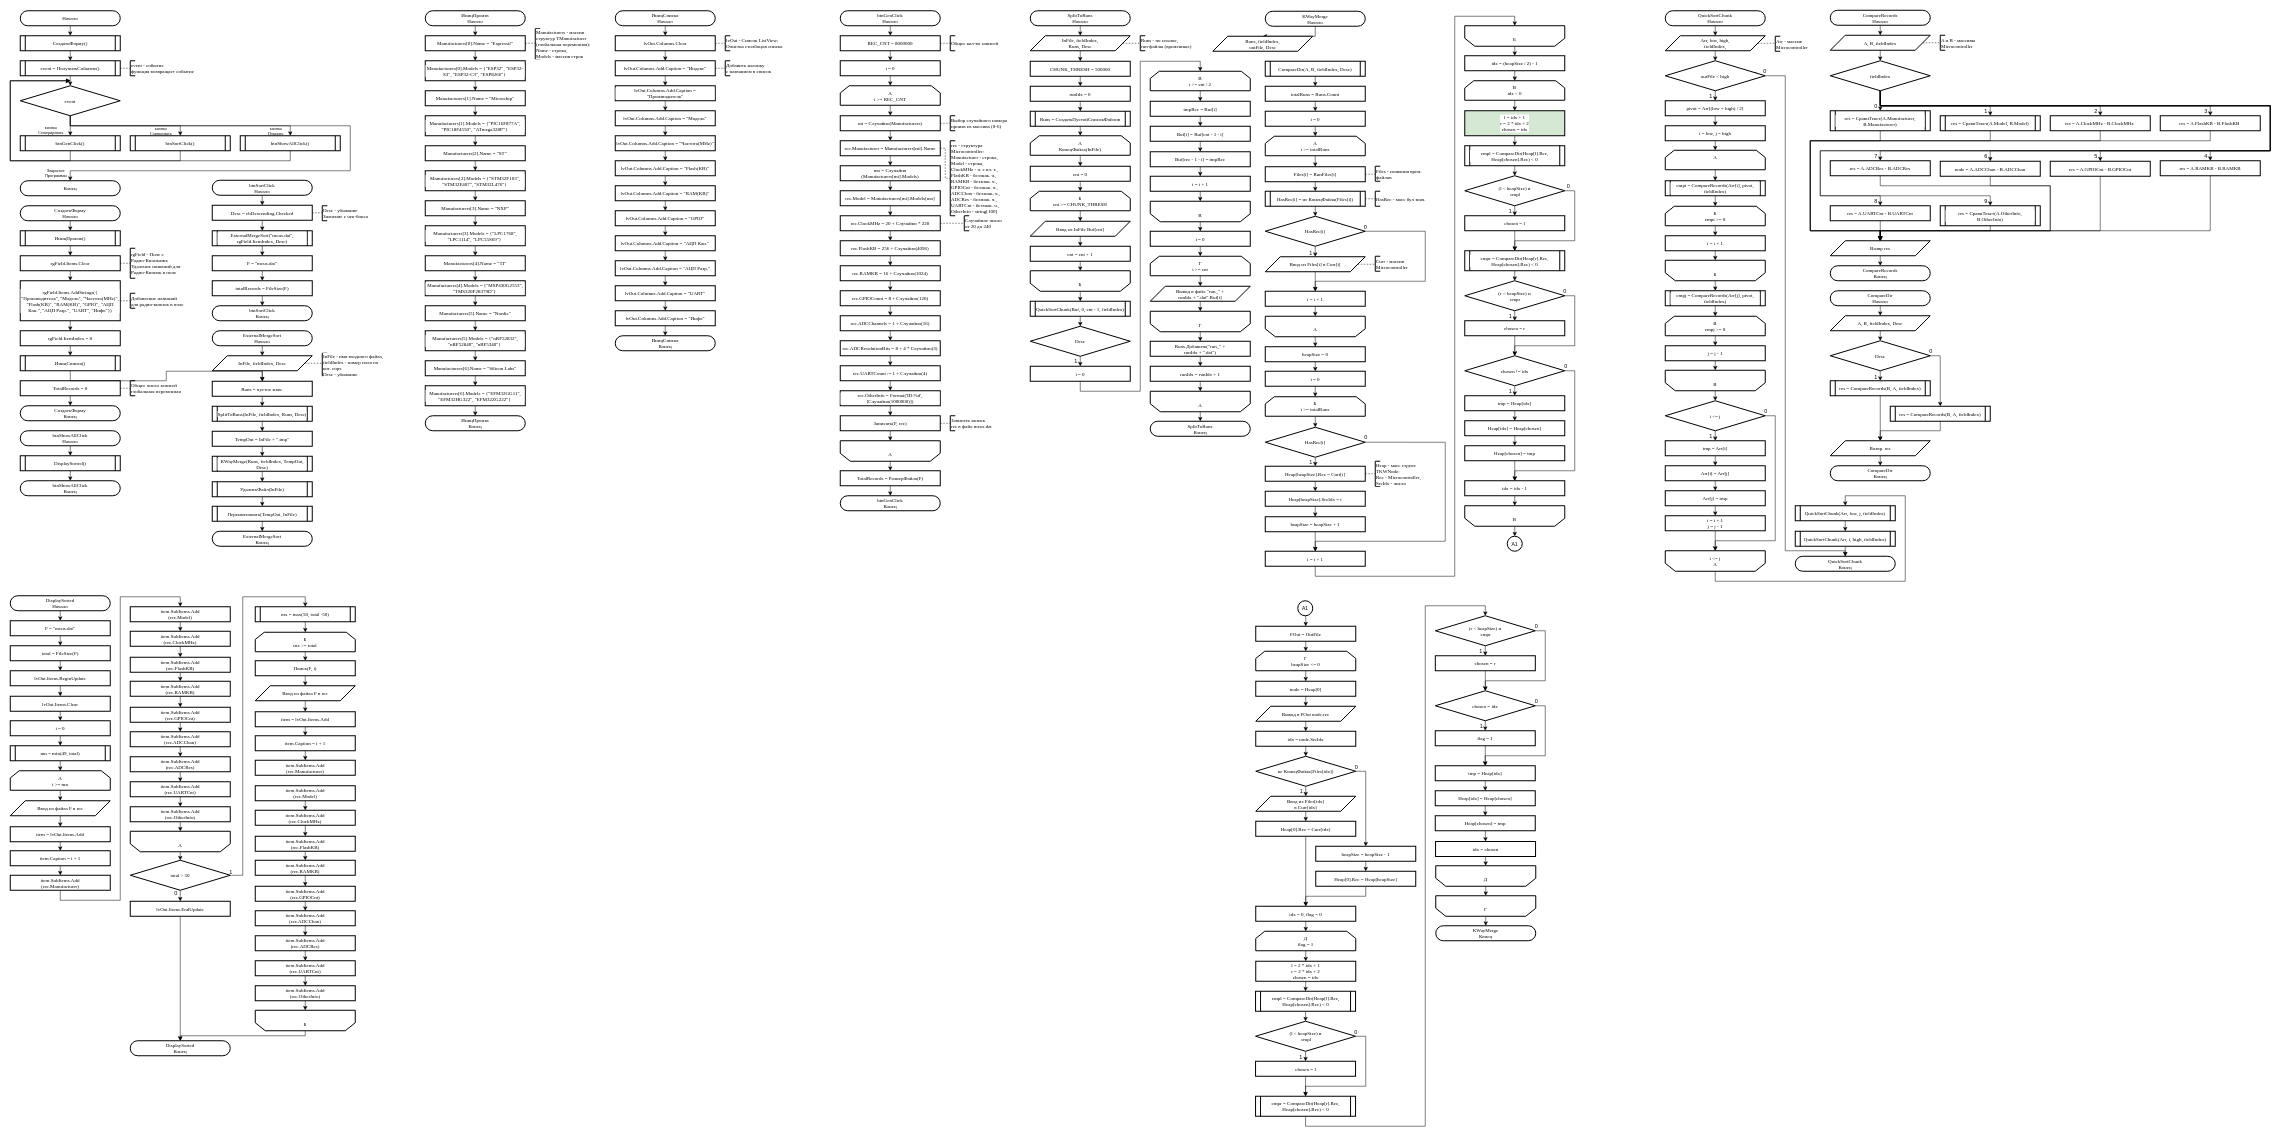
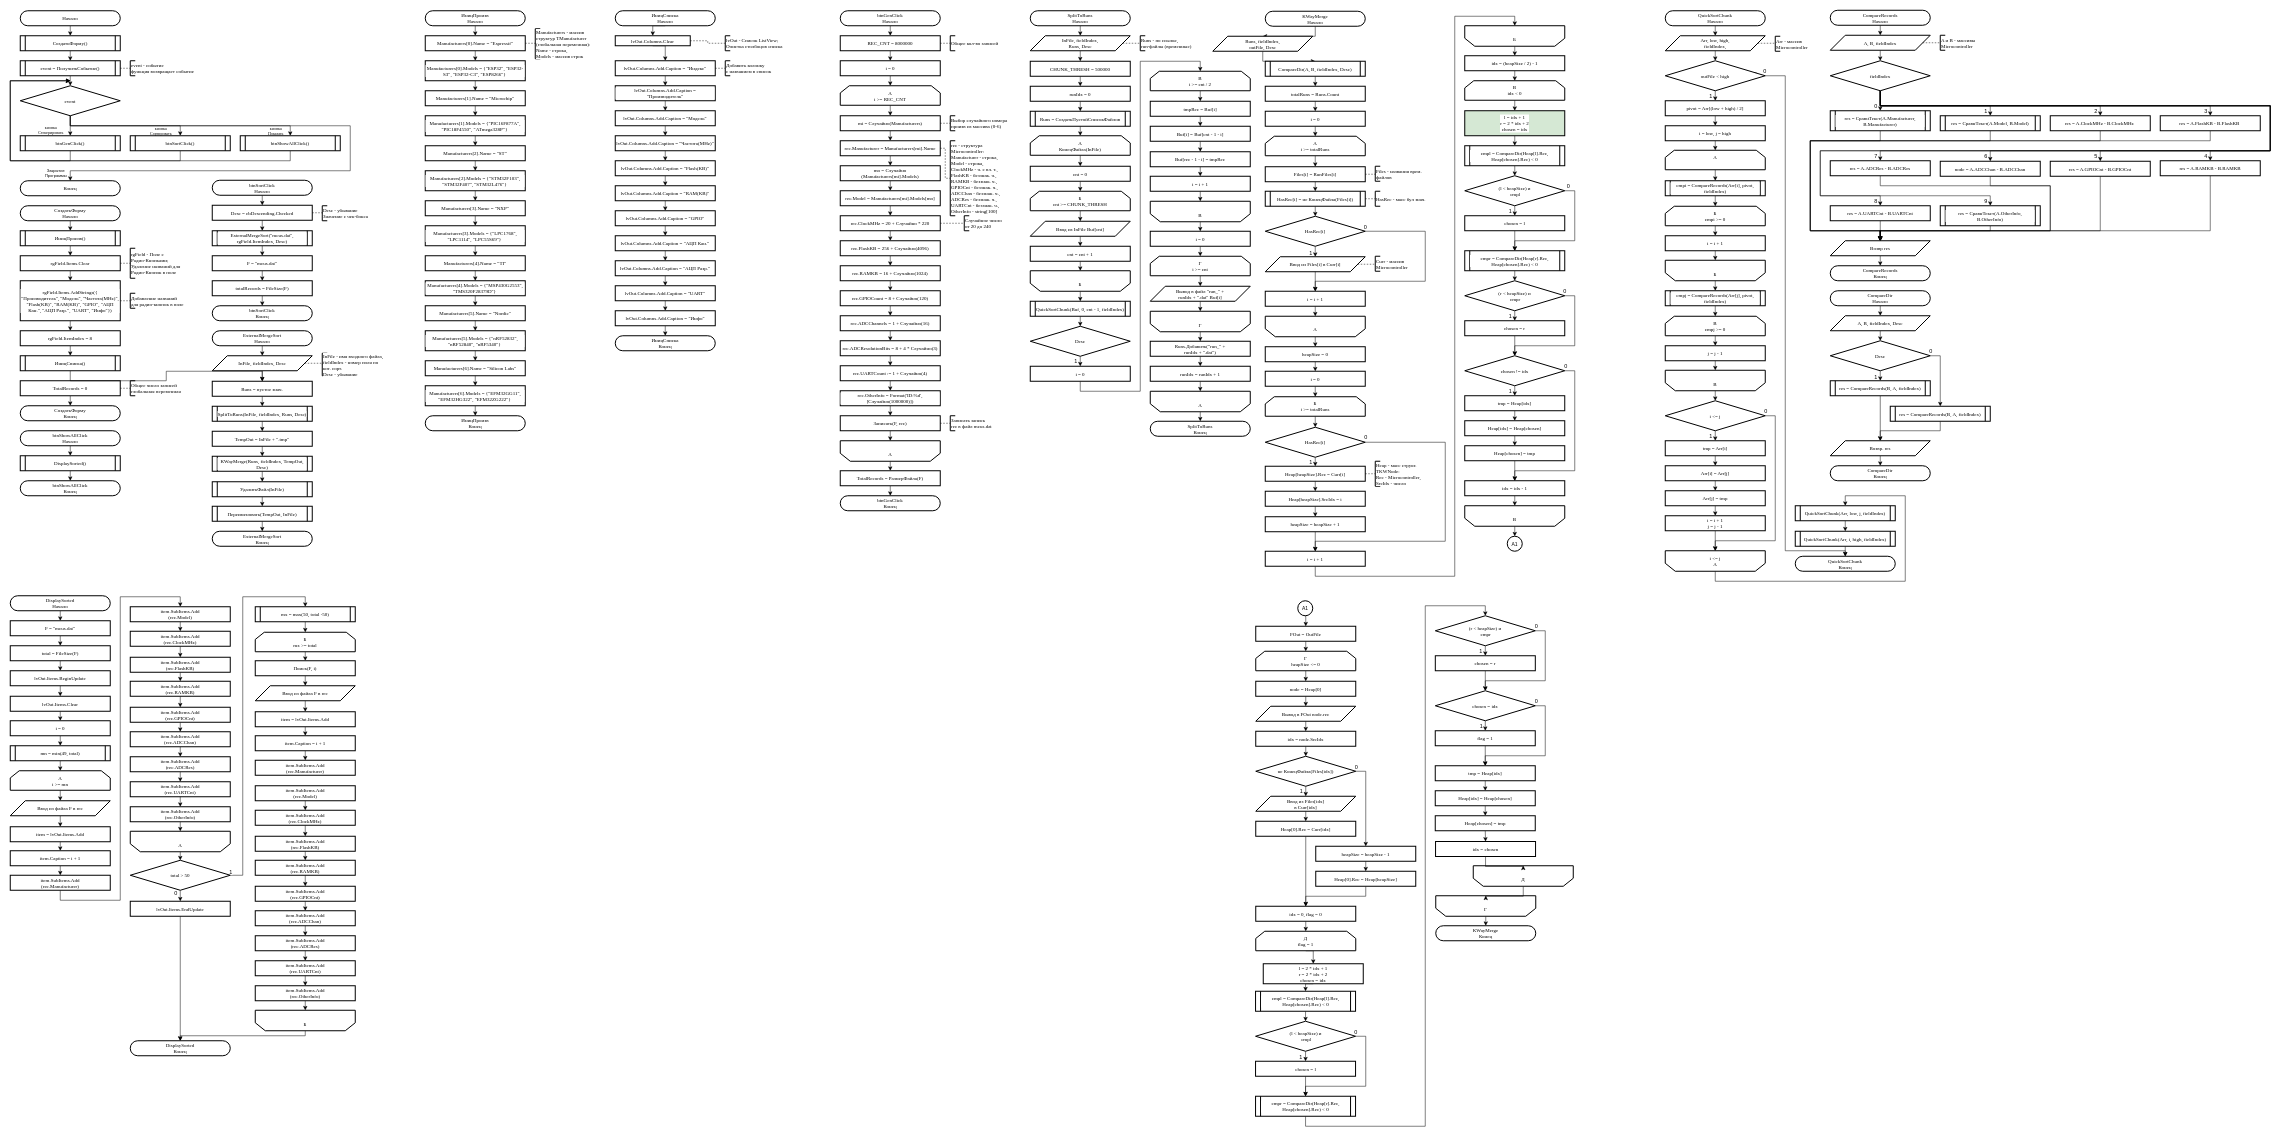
(665, 43) -> (653, 41)
none -> (1263, 57)
(1486, 876) -> (1523, 876)
(1306, 971) -> (1313, 974)
